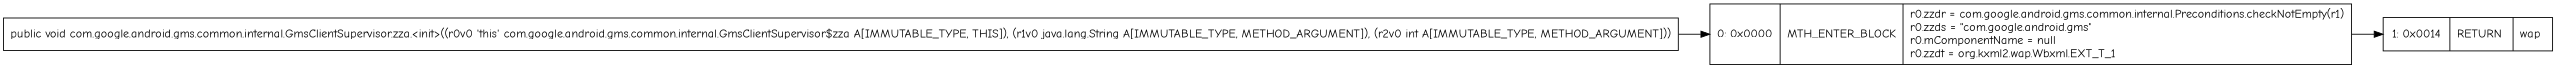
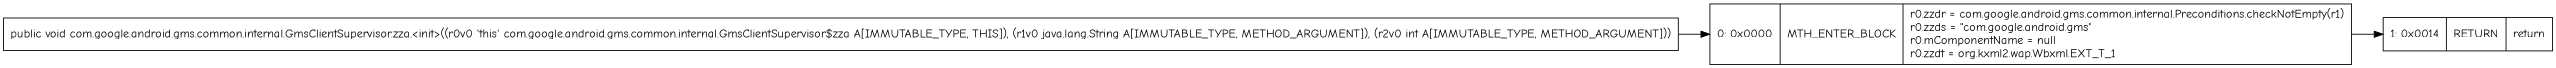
(2531, 34) -> (2529, 34)
